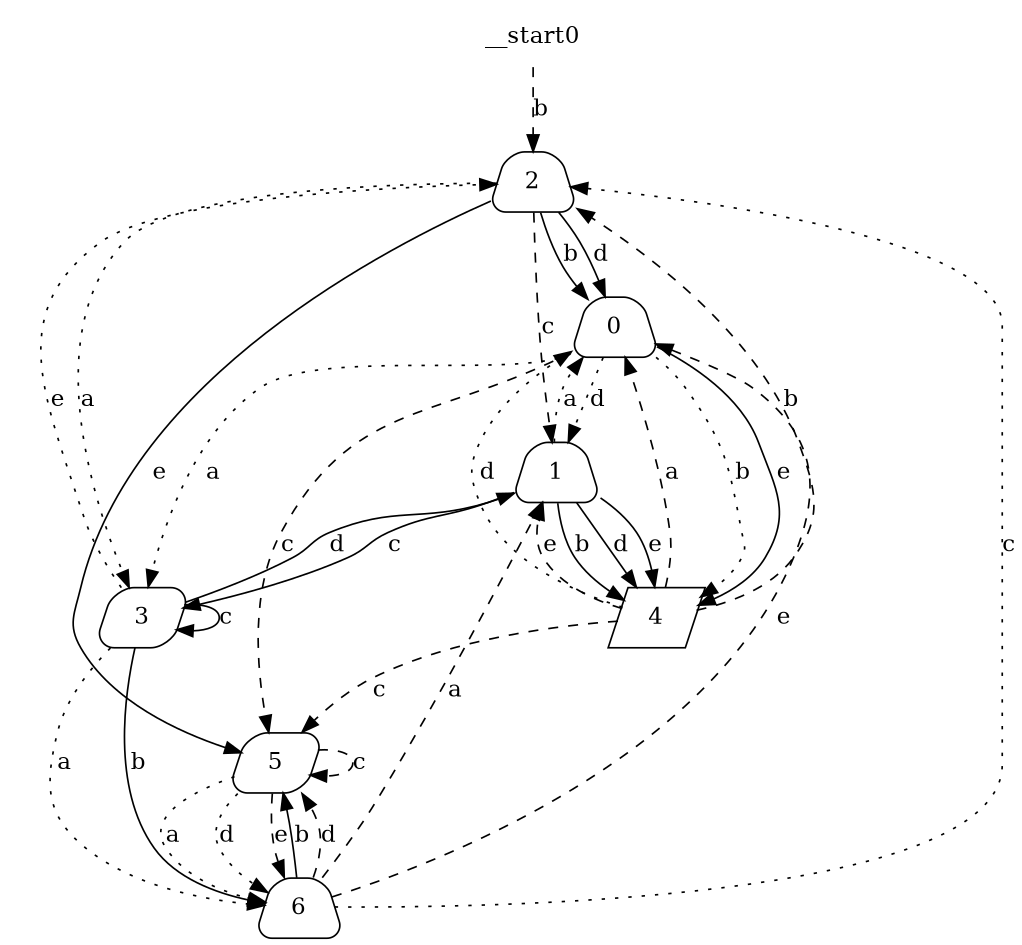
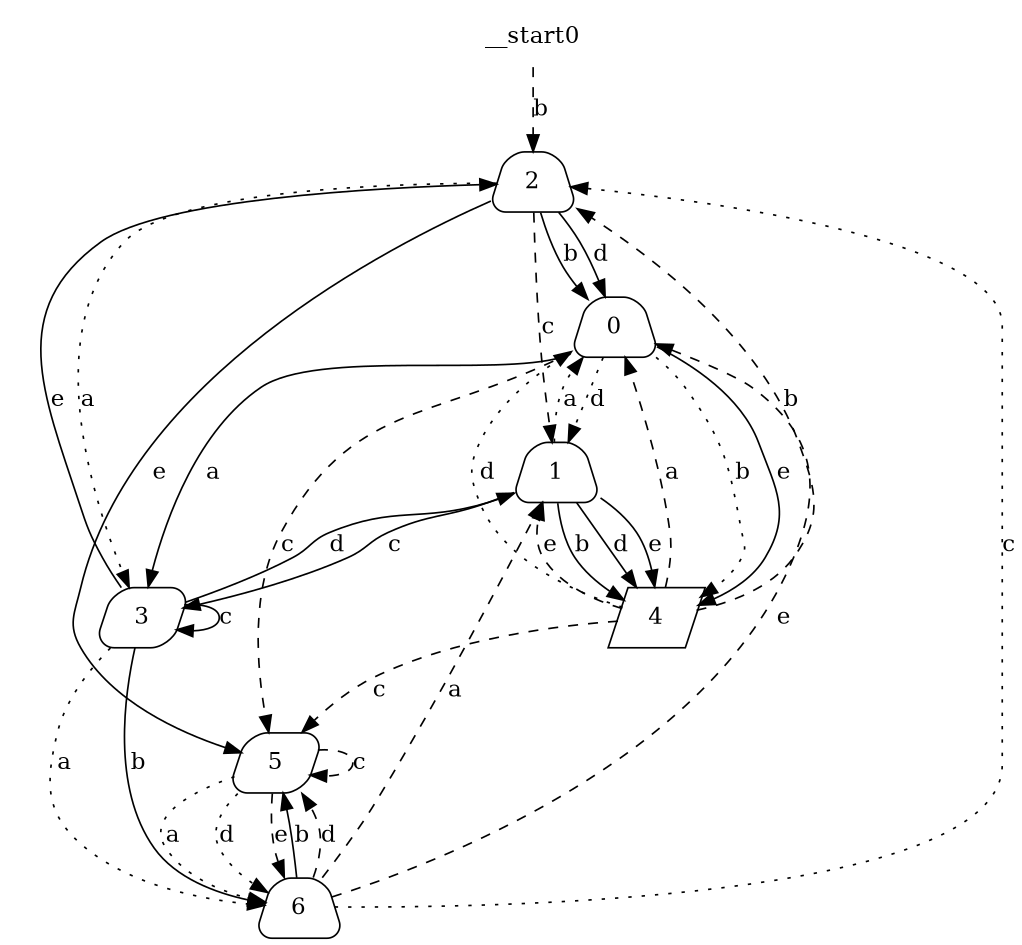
(103, 241) -> (103, 241)
(307, 372) -> (307, 372)
